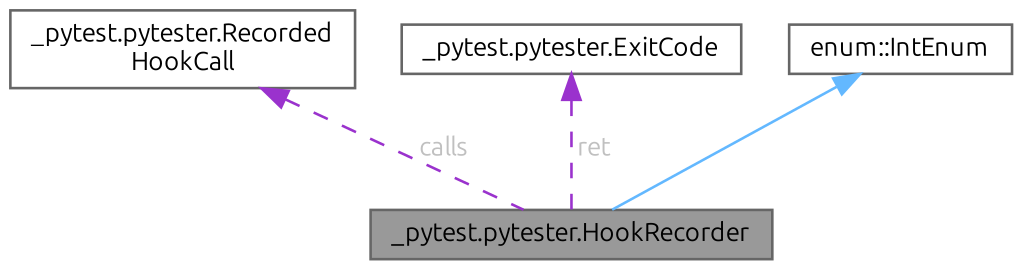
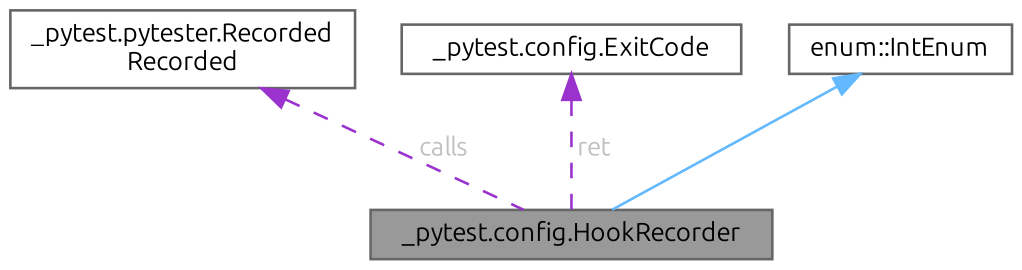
(183, 49) -> (183, 49)
(571, 49) -> (571, 49)
(571, 235) -> (571, 235)
